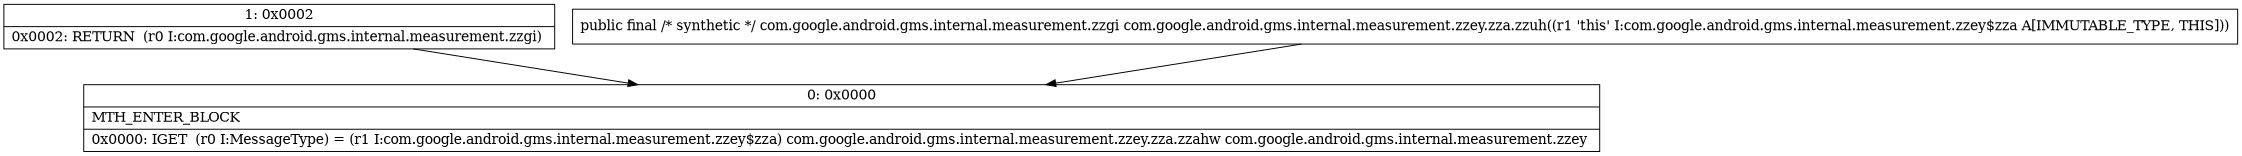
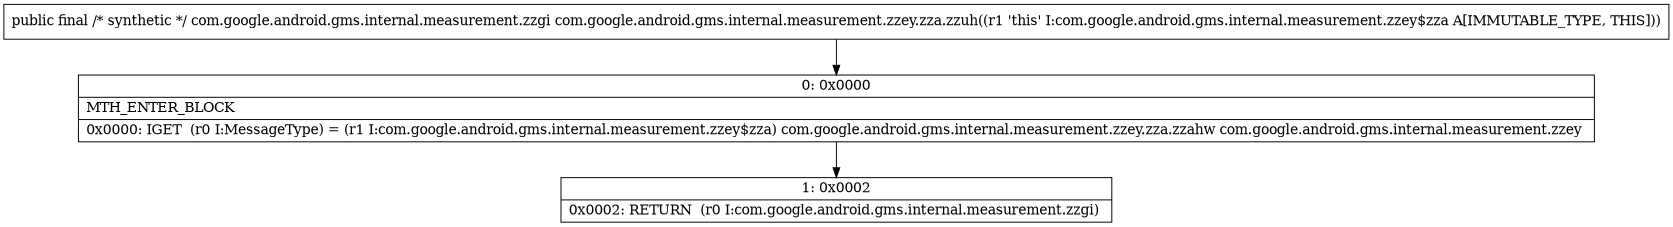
(521, 66) -> (836, 155)
